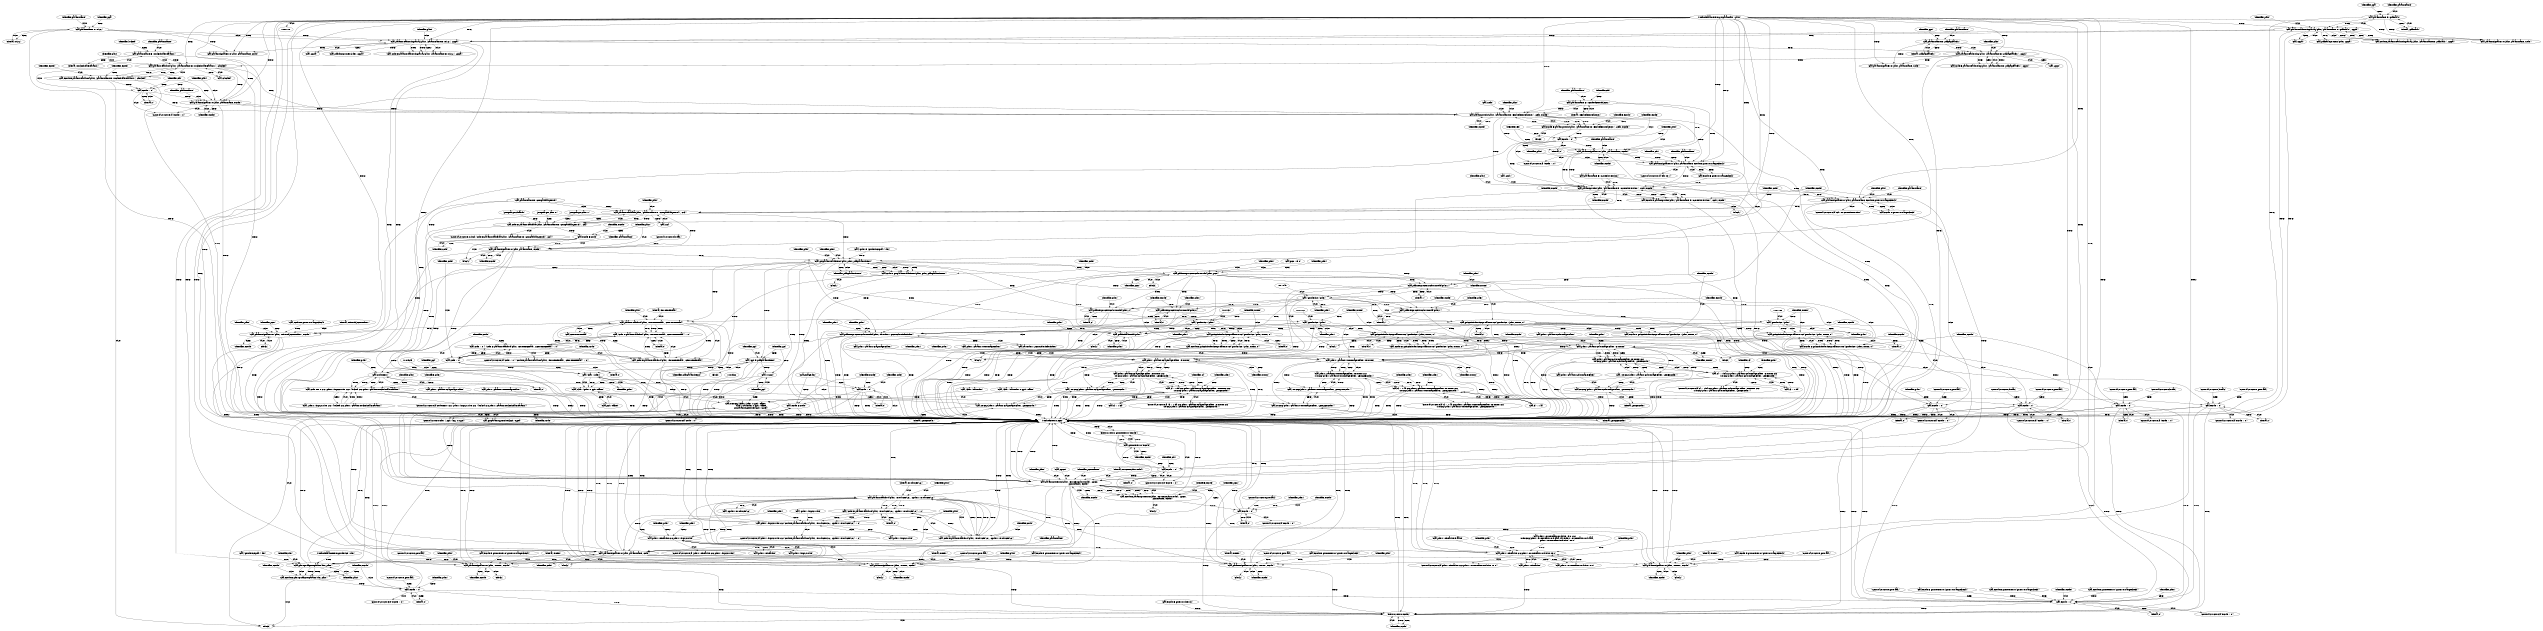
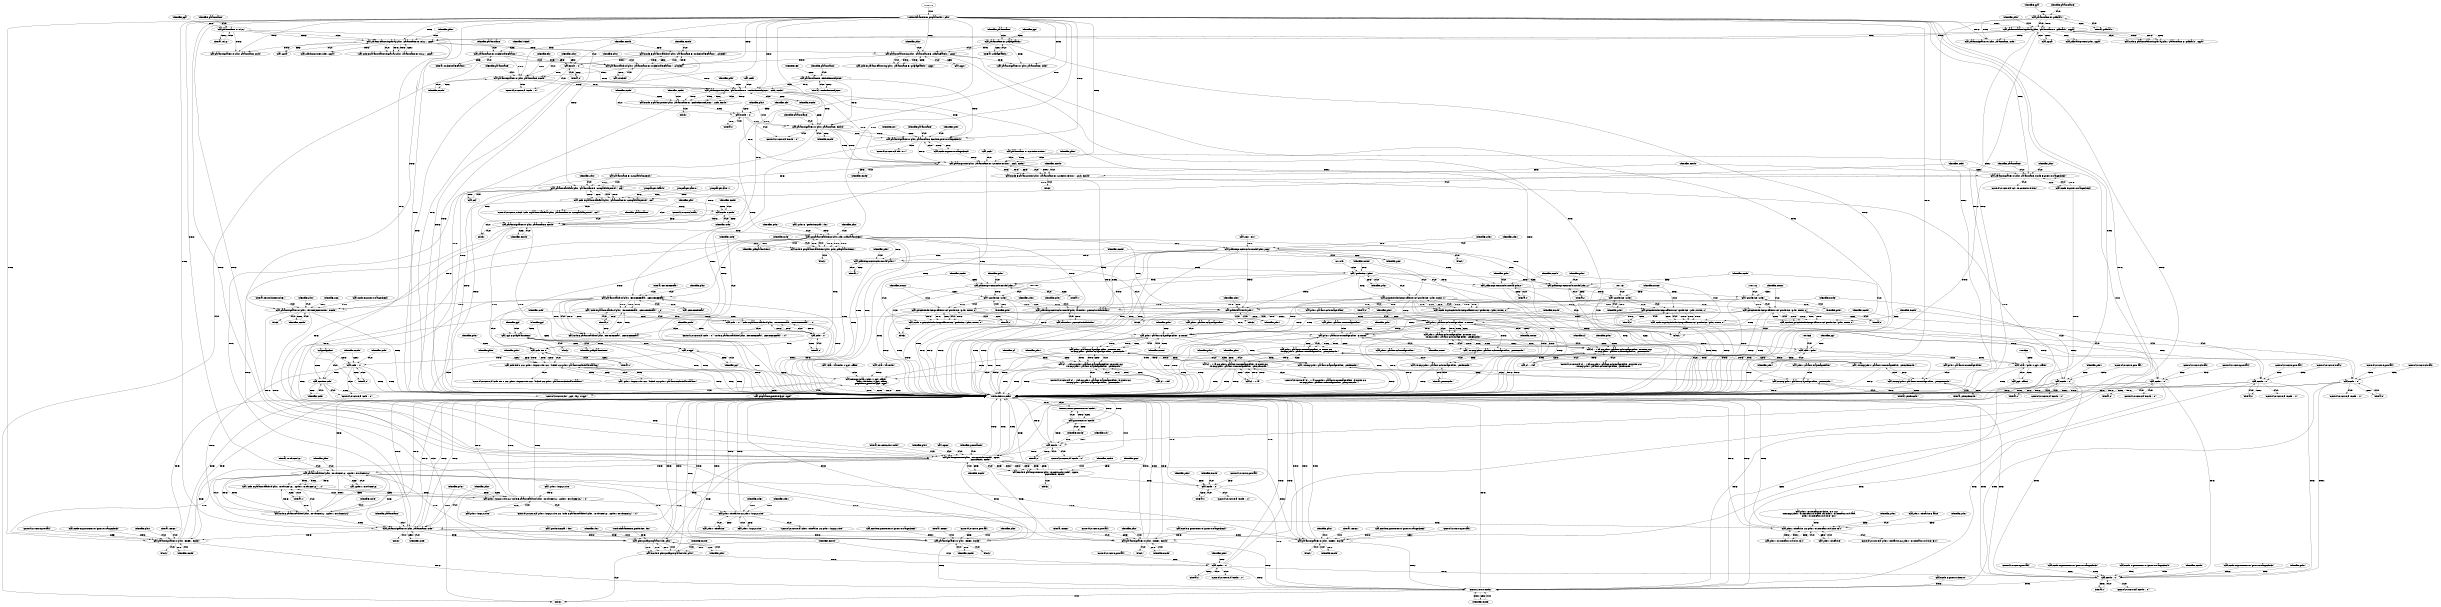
(988, 18) -> (928, 10)
(1080, 267) -> (1177, 243)
(1264, 267) -> (1250, 243)
(1403, 430) -> (1739, 495)
(1118, 514) -> (662, 547)
(1564, 559) -> (1806, 535)
